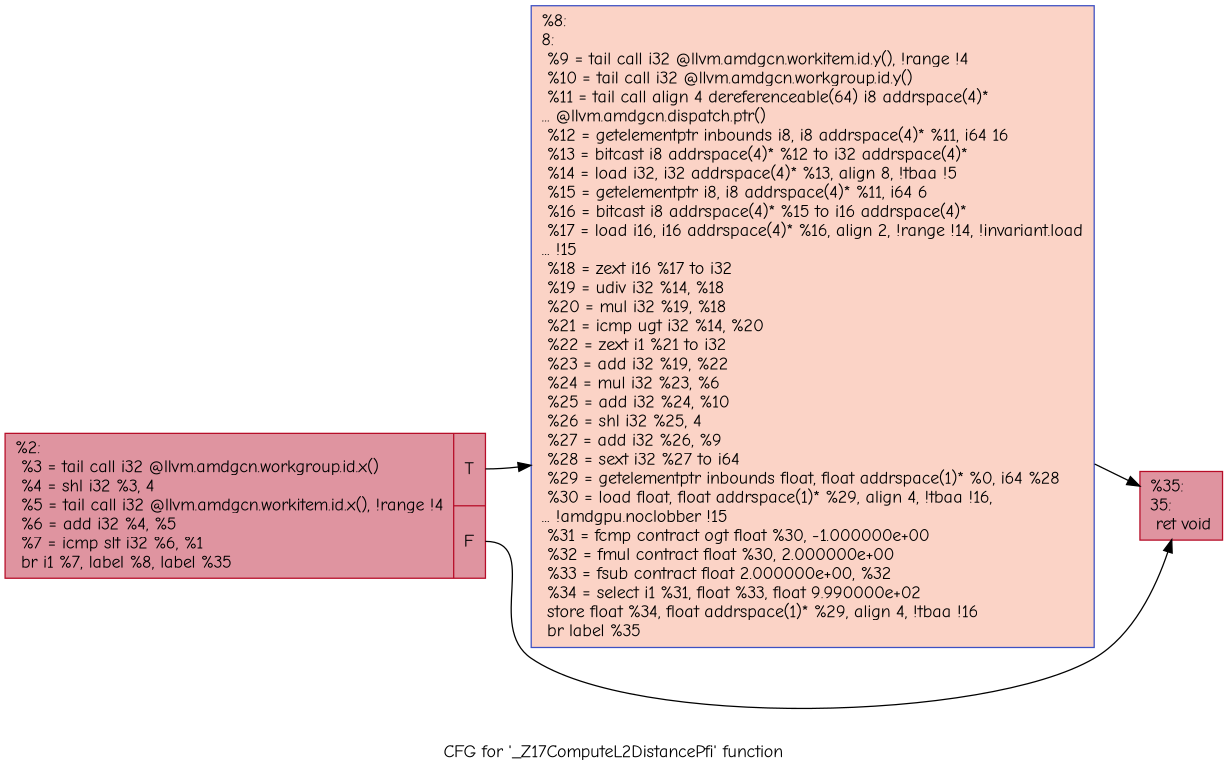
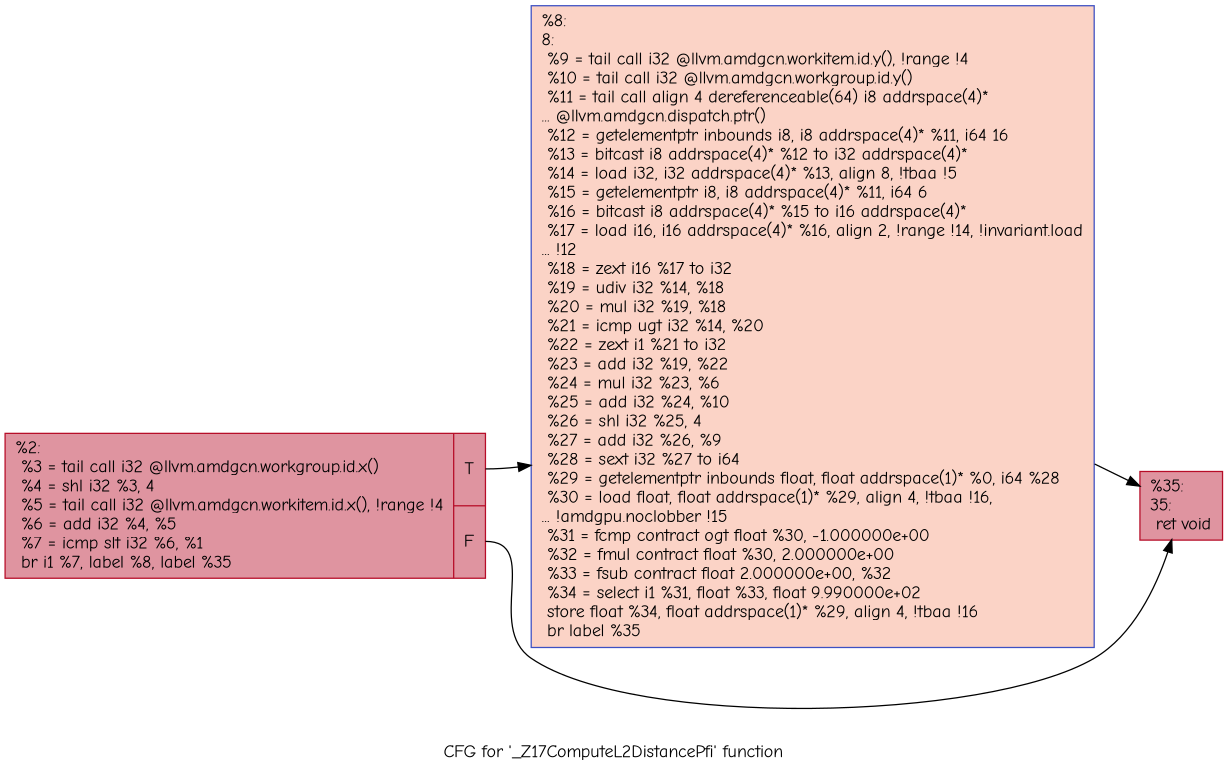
(559, 250) -> (559, 250)
